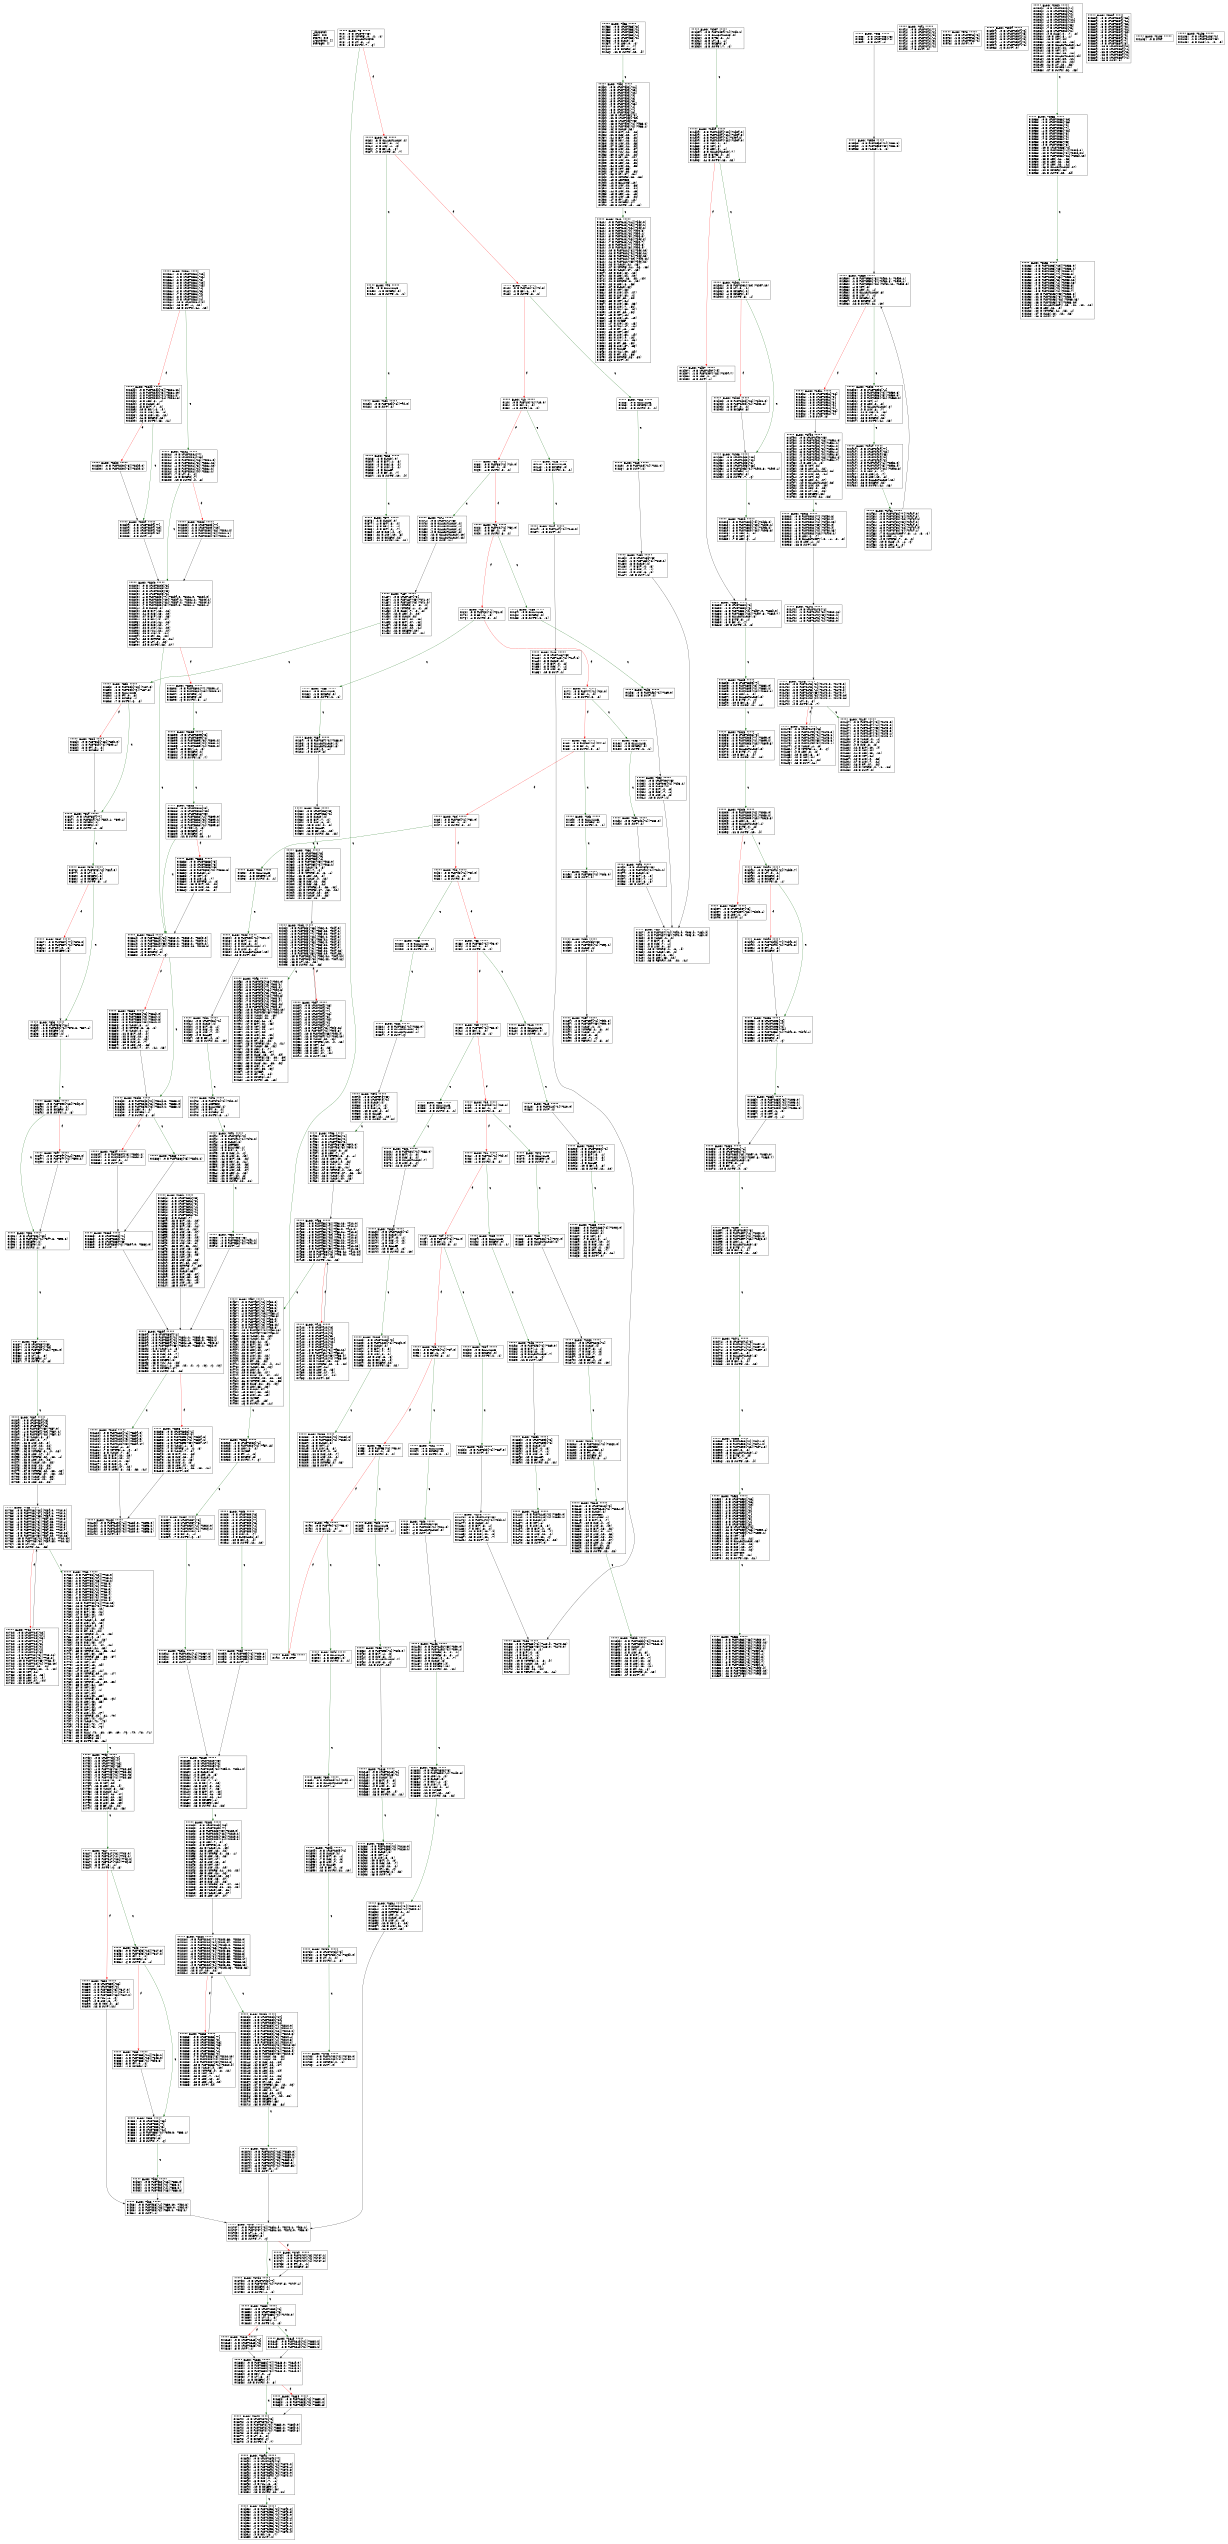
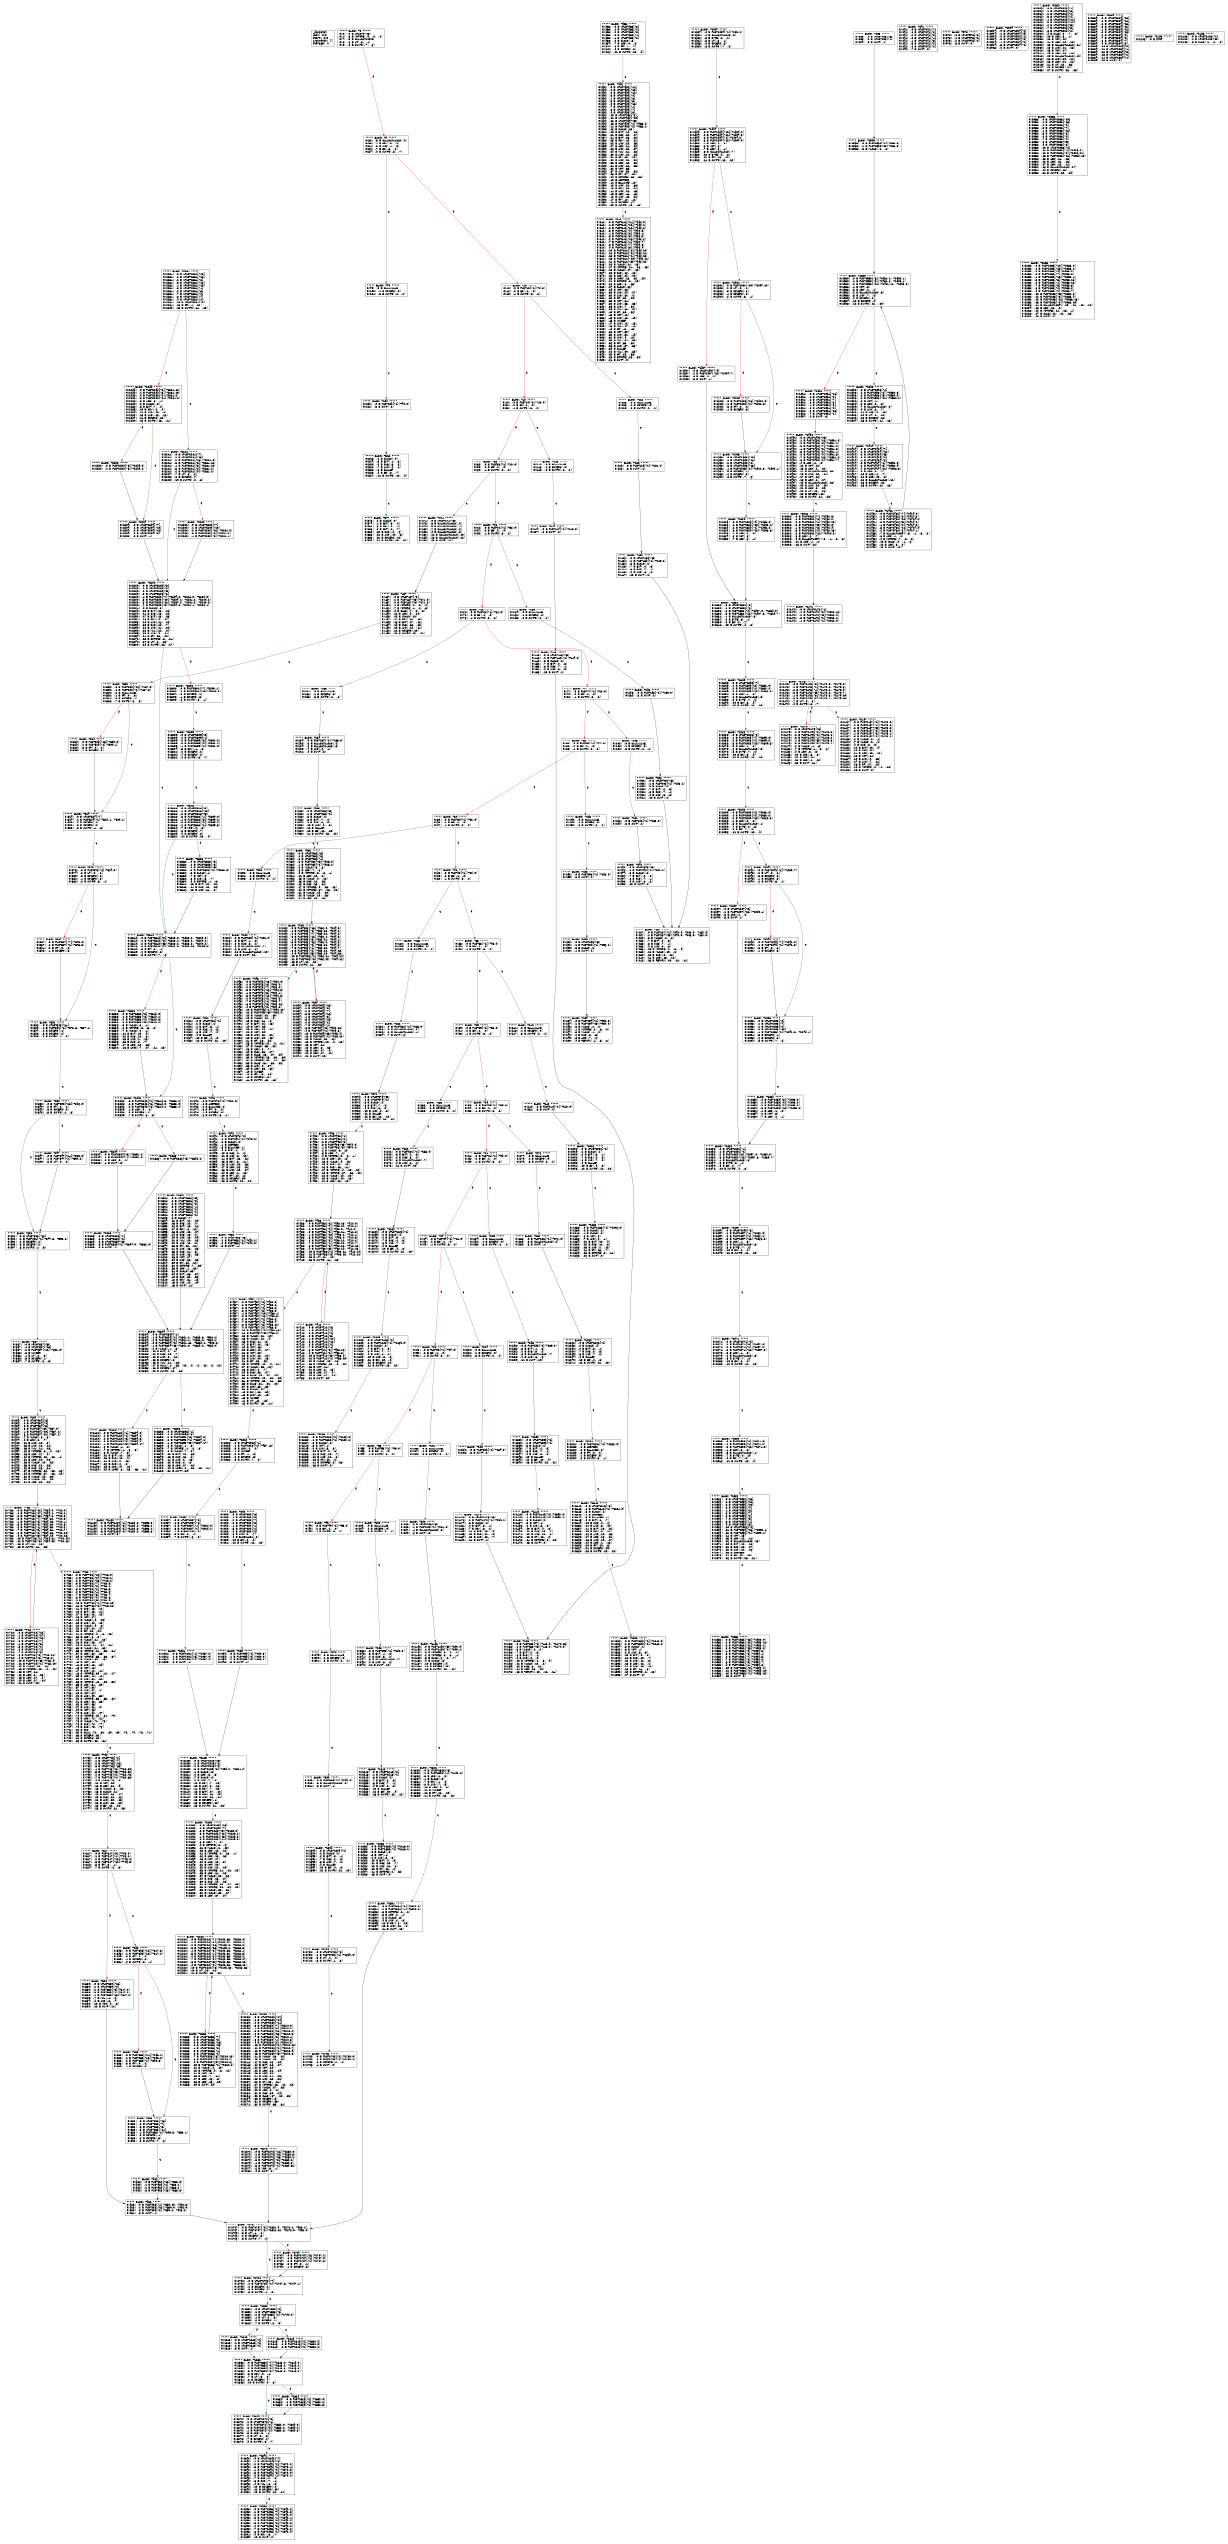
(289, 1657) -> none
